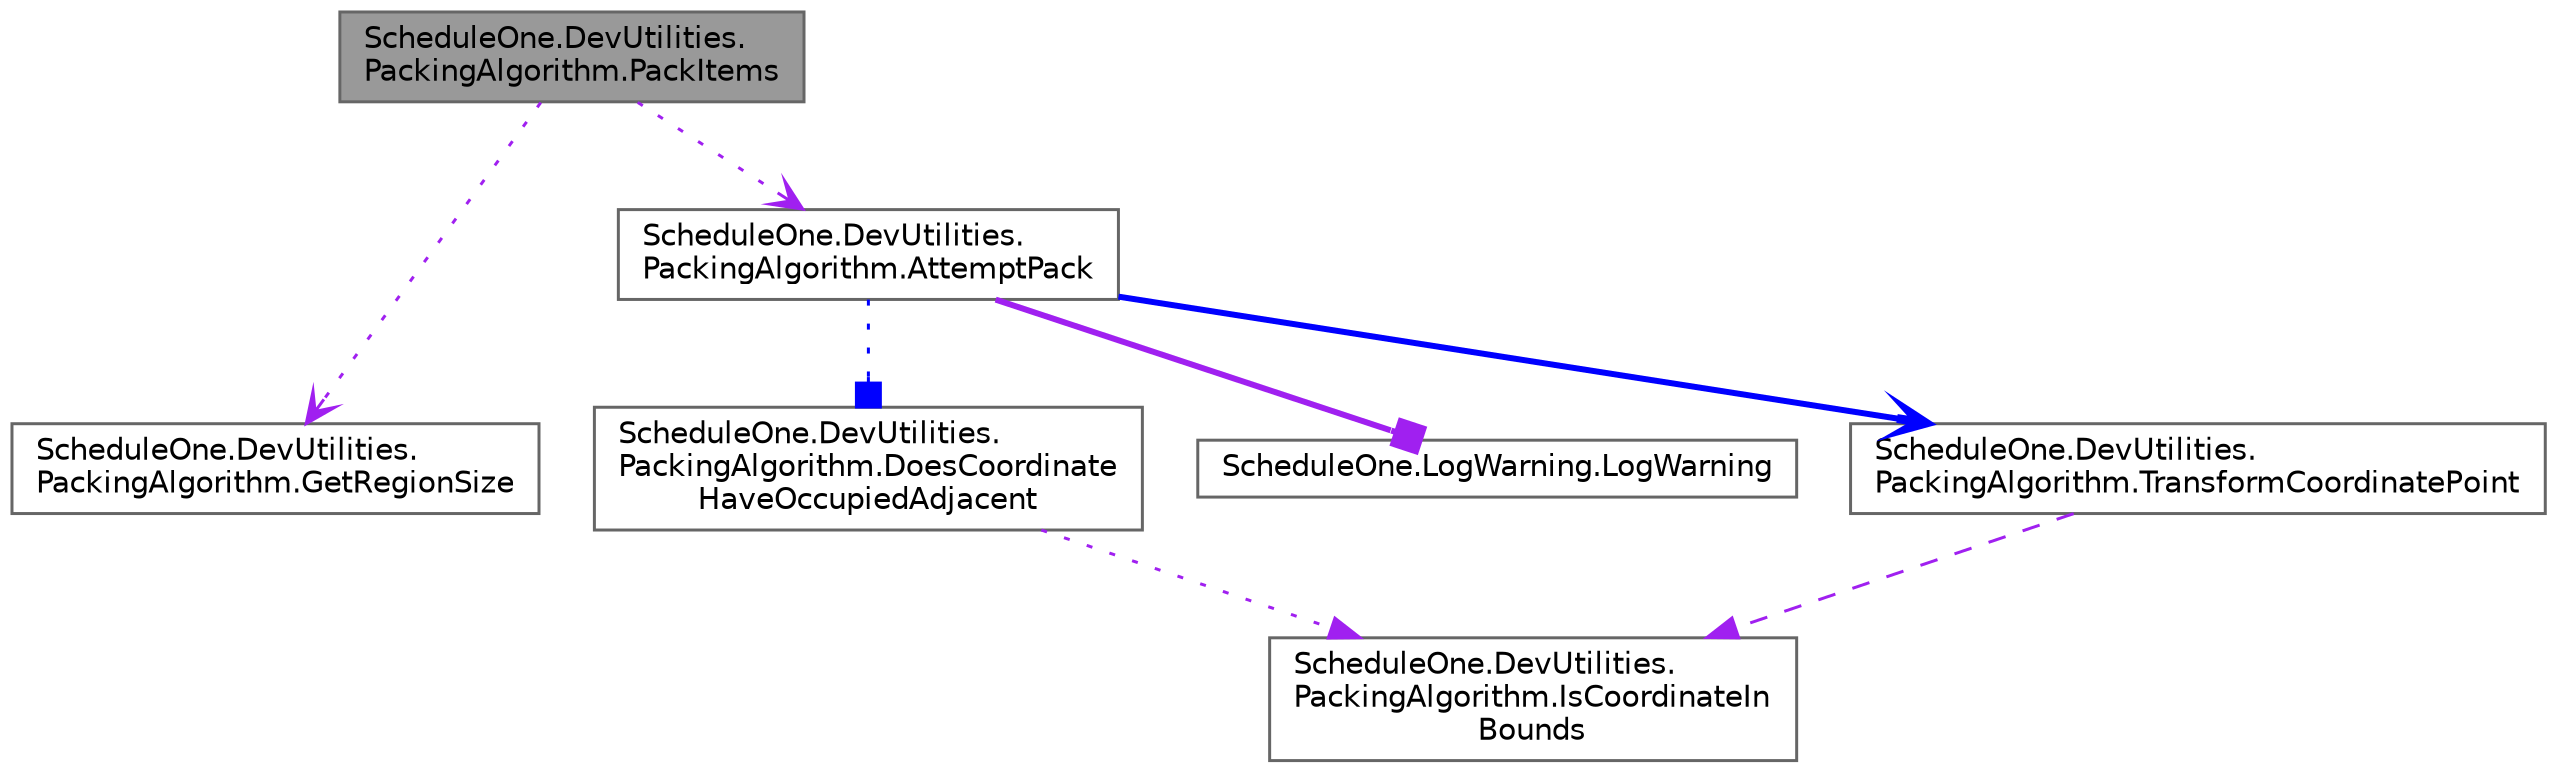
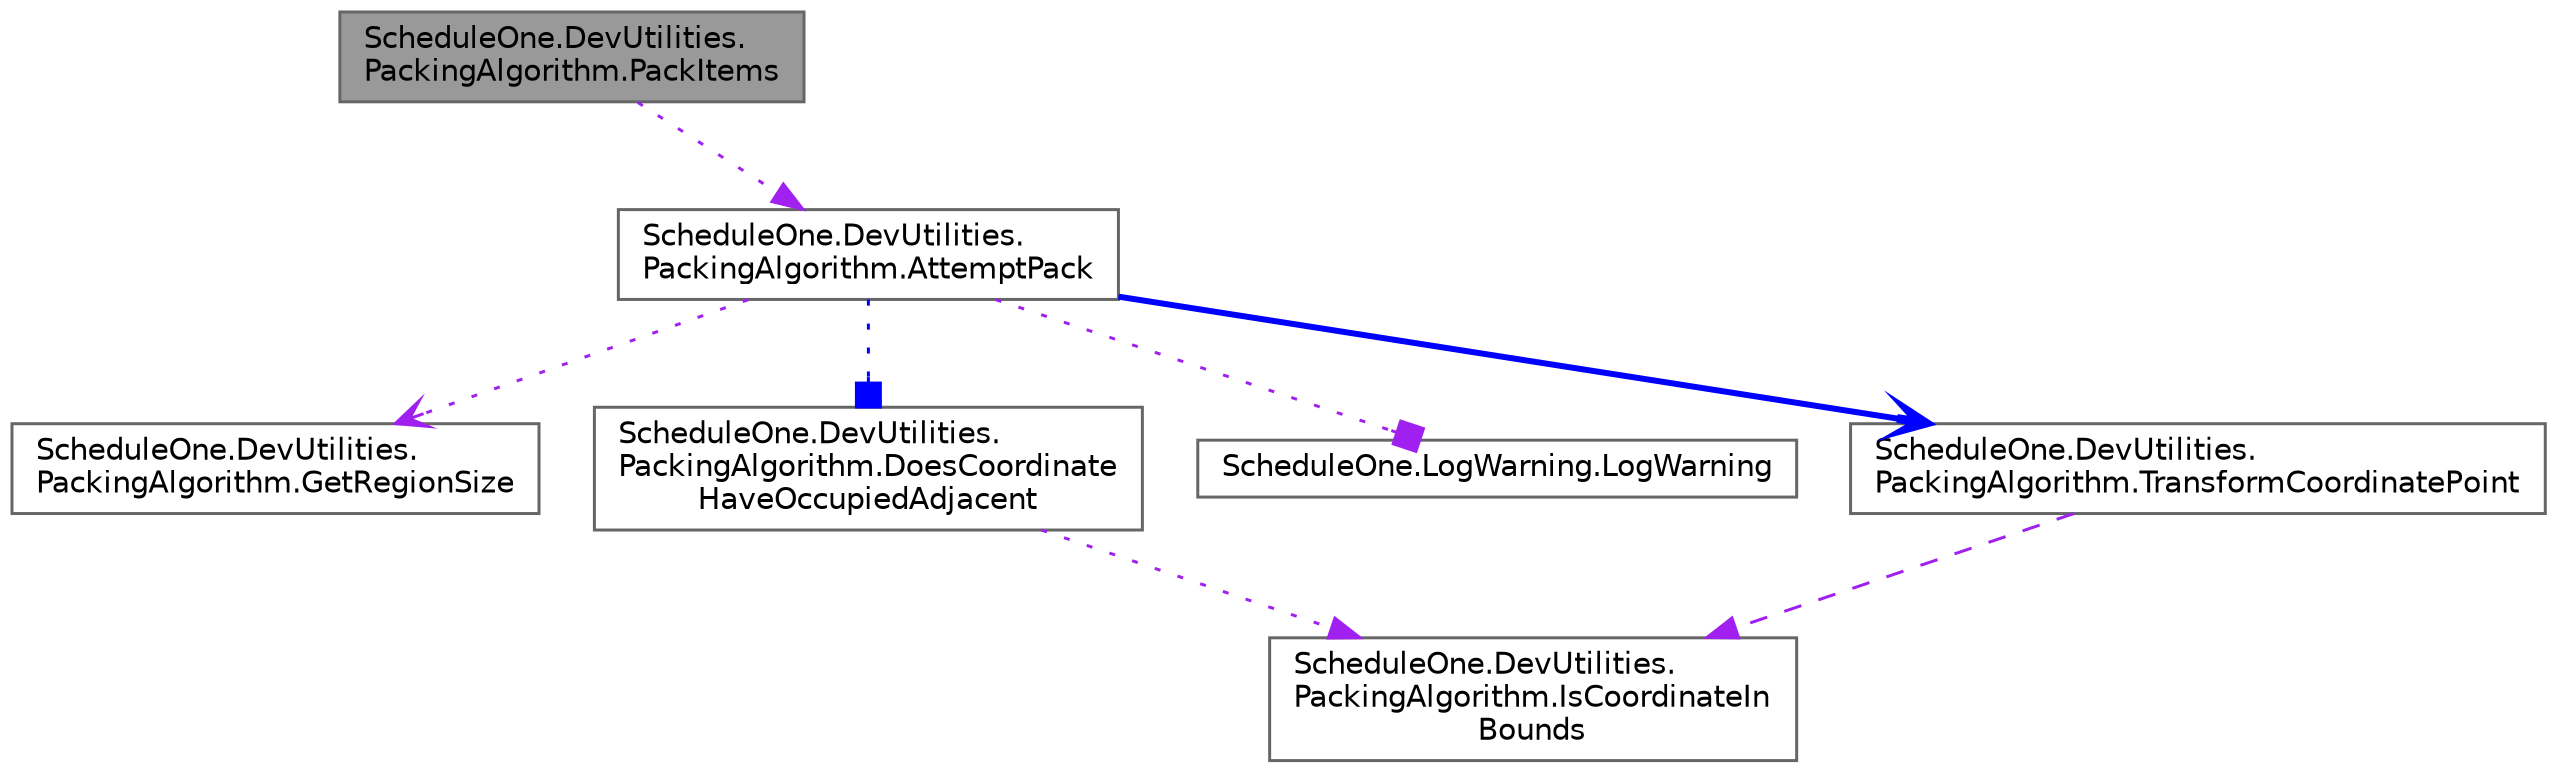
(708, 148) -> (708, 148)
(433, 250) -> (586, 357)
(1193, 365) -> (1193, 365)
